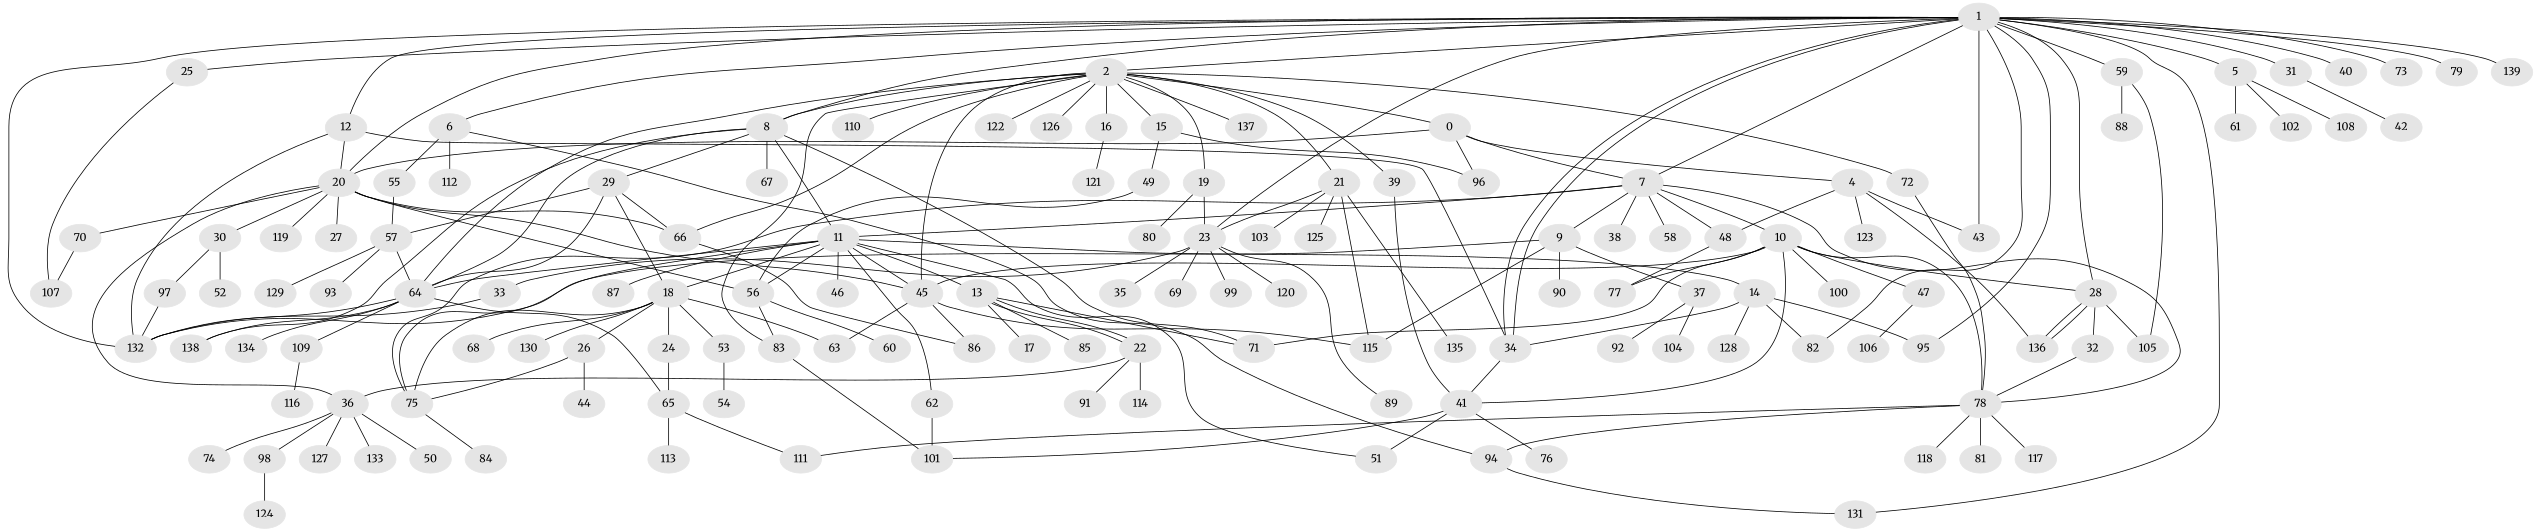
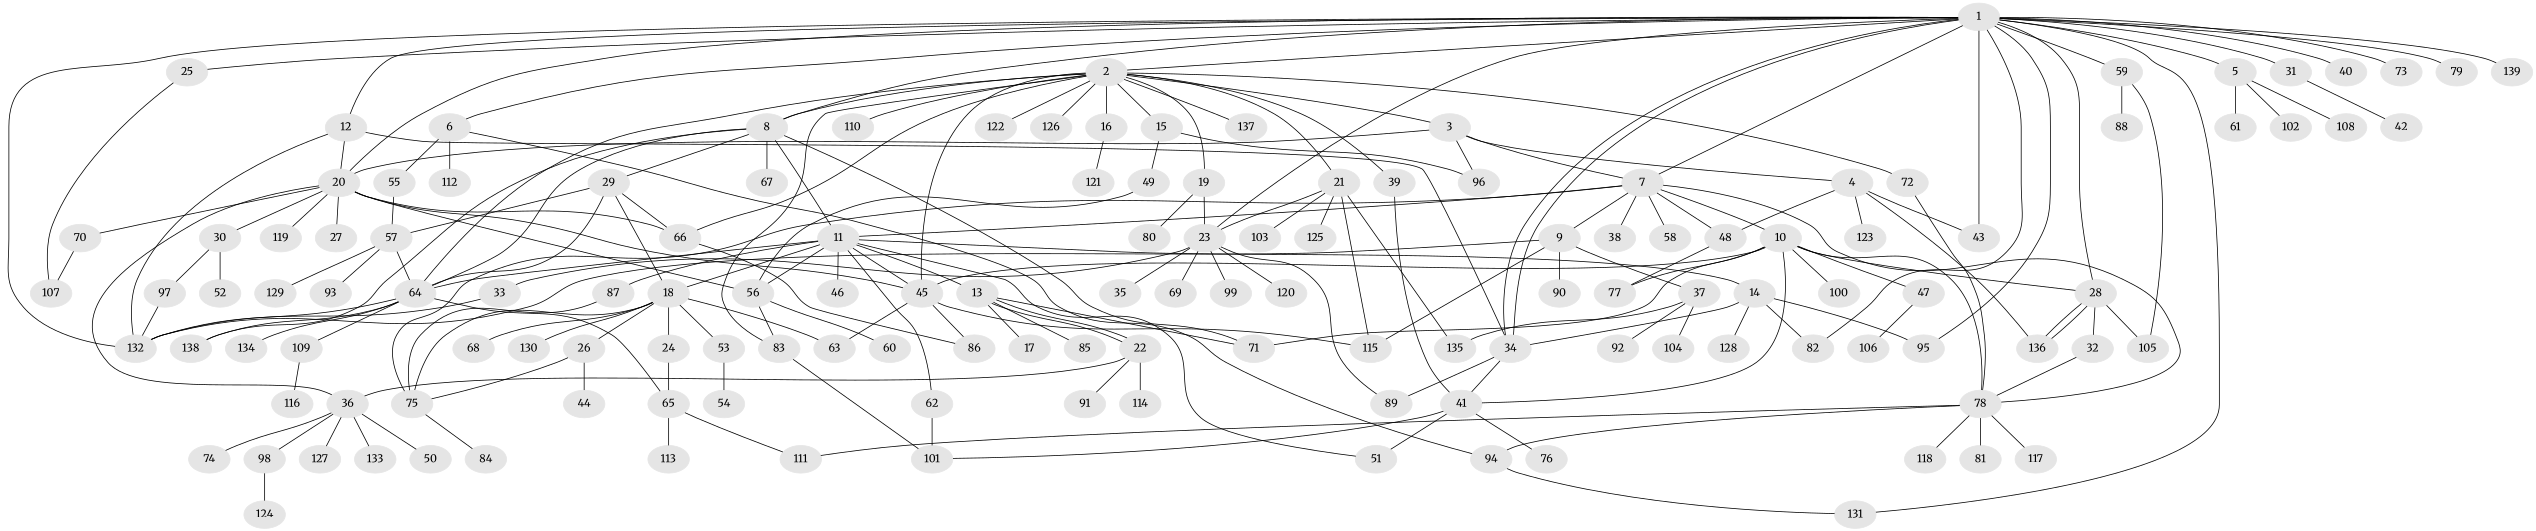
(1450, 127) -> (1450, 127)
(475, 313) -> (458, 311)
none -> (1577, 320)
none -> (1451, 377)
